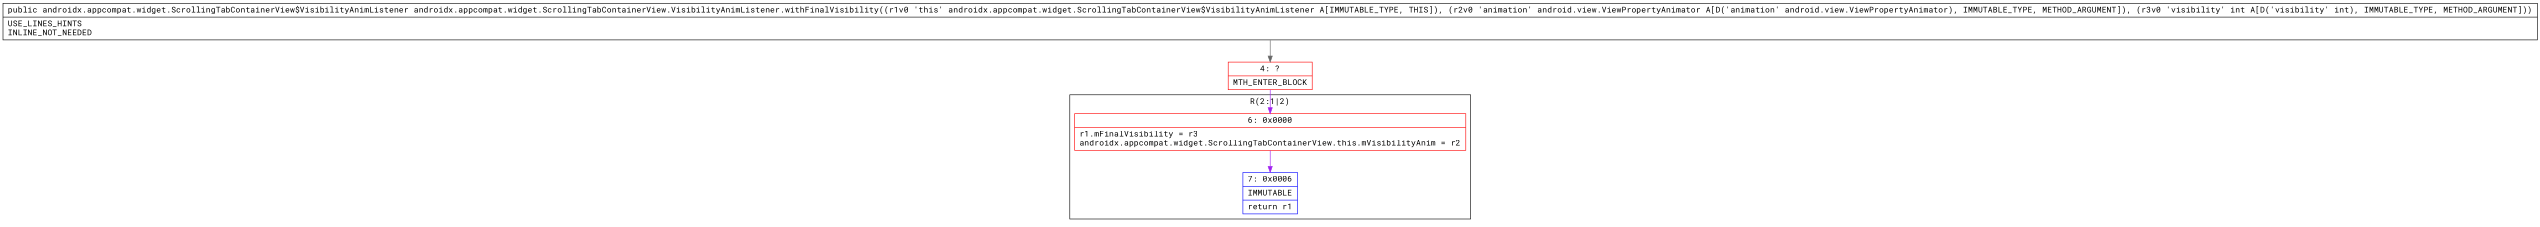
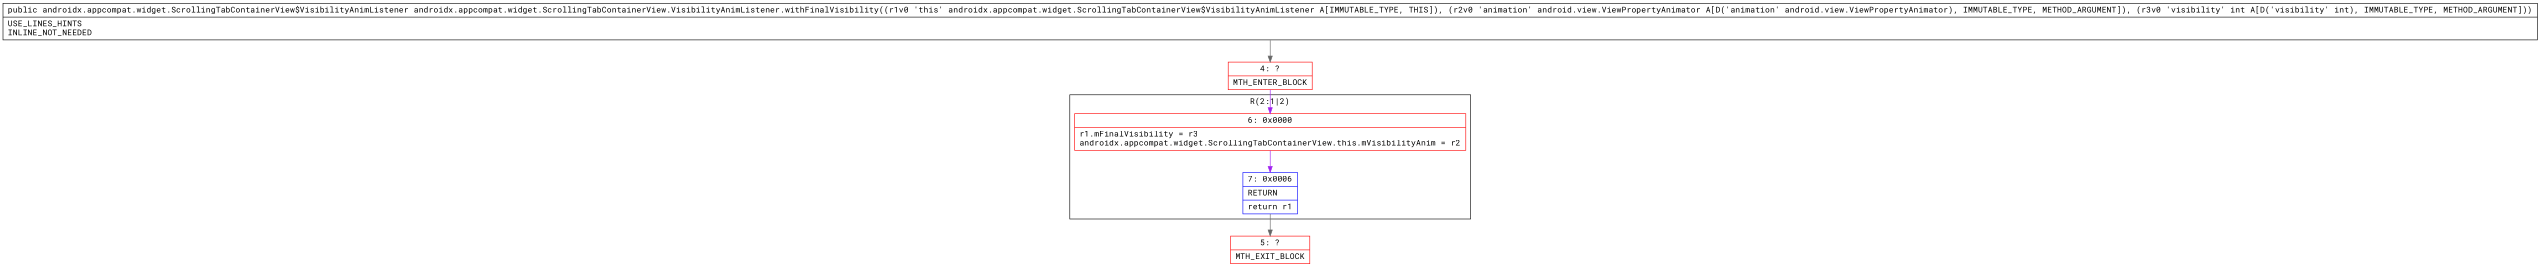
(1270, 193) -> (1263, 193)
none -> (1270, 250)
